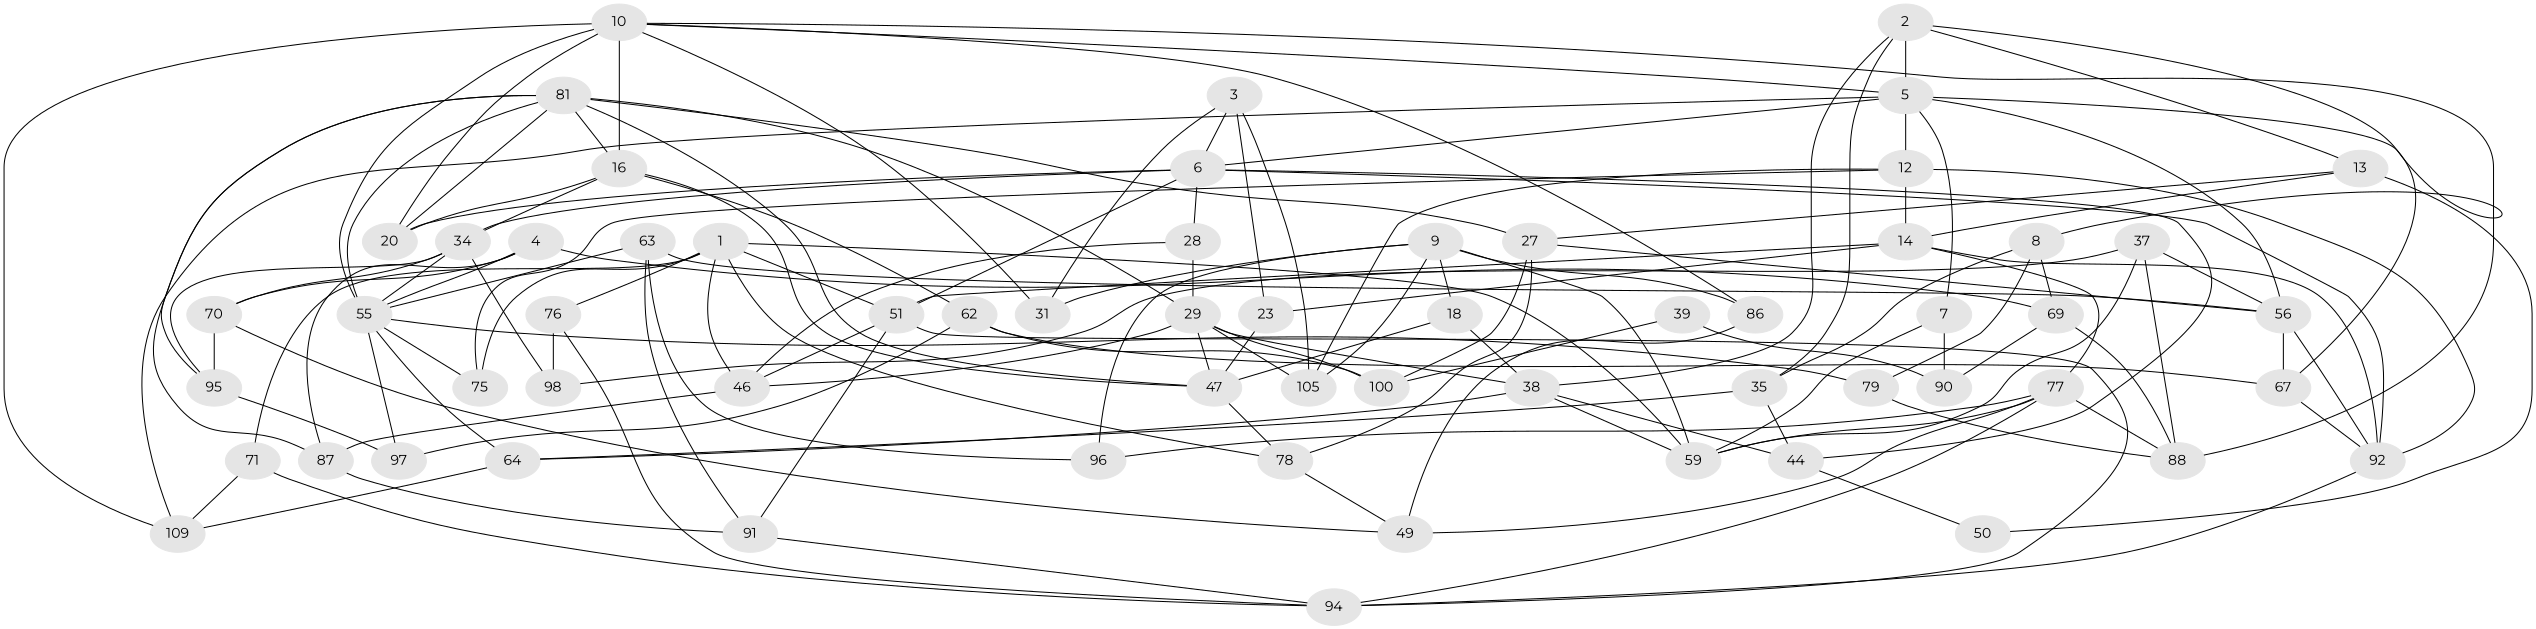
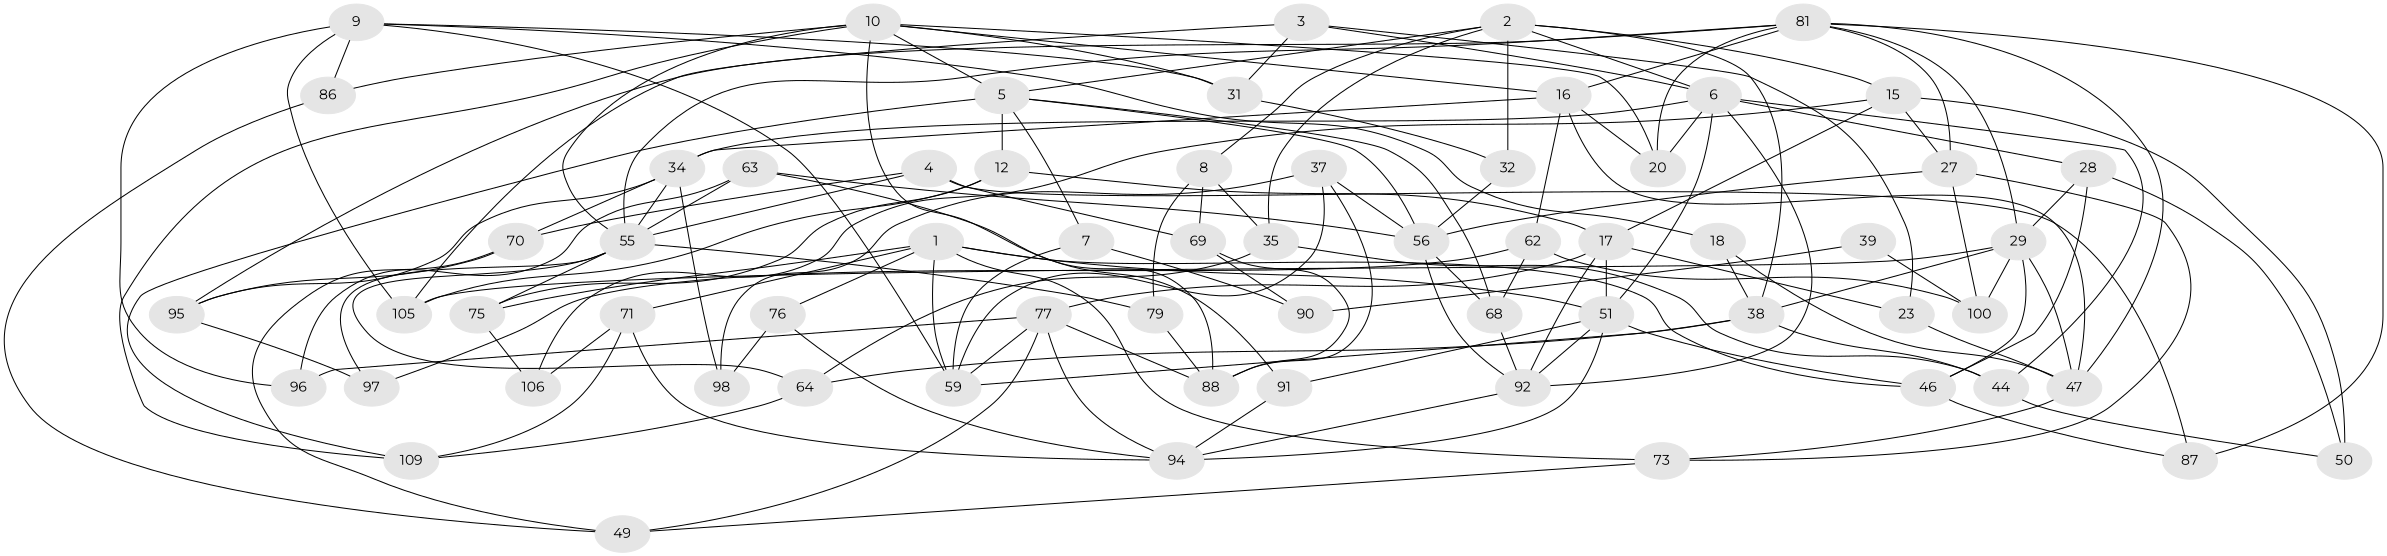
(1552, 132) -> (1631, 66)
none -> (1508, 169)
(2361, 169) -> (1894, 95)
(2289, 226) -> (1565, 351)
(1906, 242) -> (1606, 242)
none -> (2266, 275)
none -> (533, 388)
(2283, 388) -> (1495, 315)
(1285, 461) -> (1662, 461)
(533, 514) -> none
